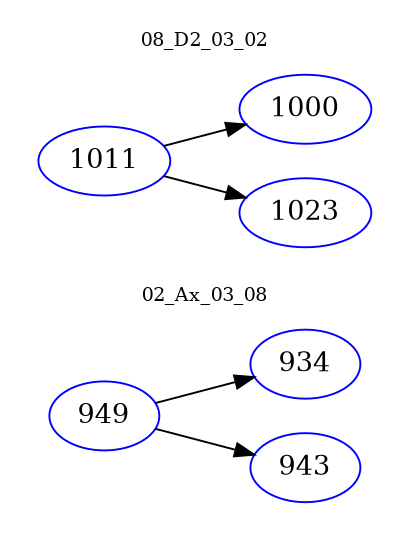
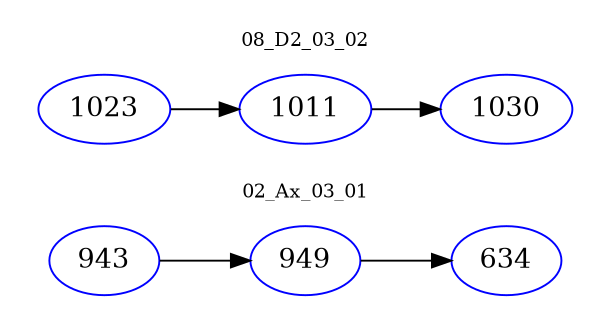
(305, 109) -> (506, 109)
(195, 184) -> (195, 109)
(205, 296) -> (305, 193)
(305, 364) -> (506, 261)
(195, 439) -> (195, 261)
